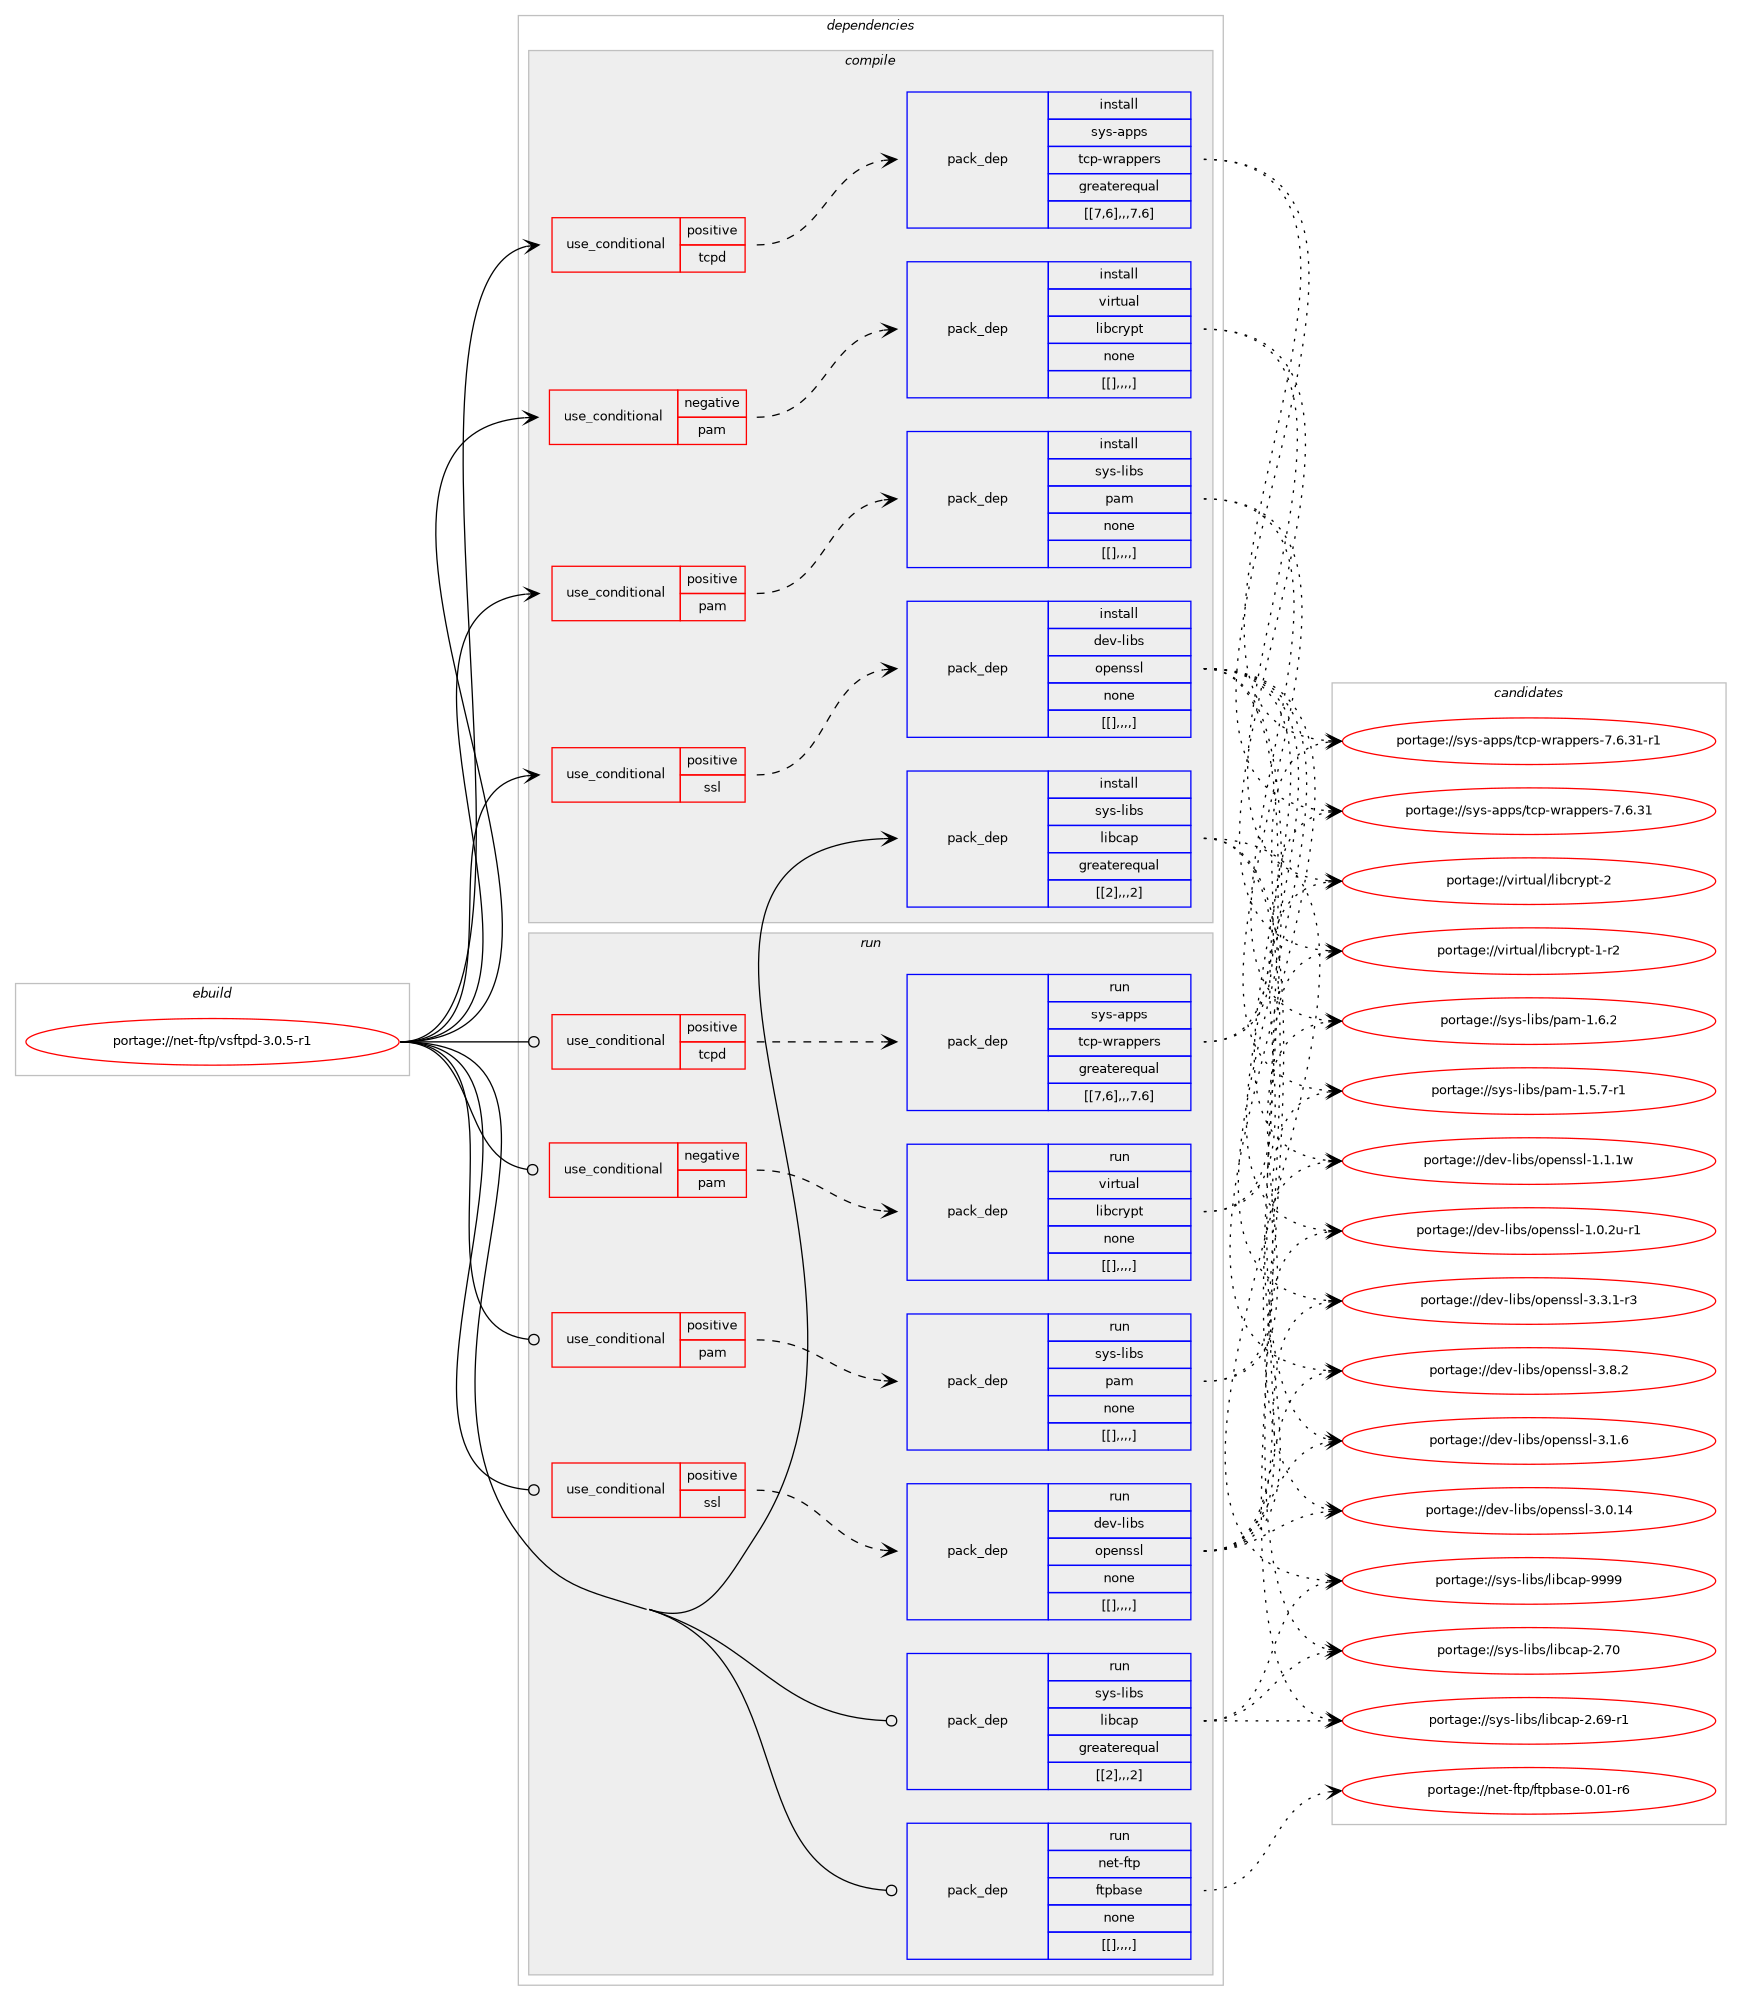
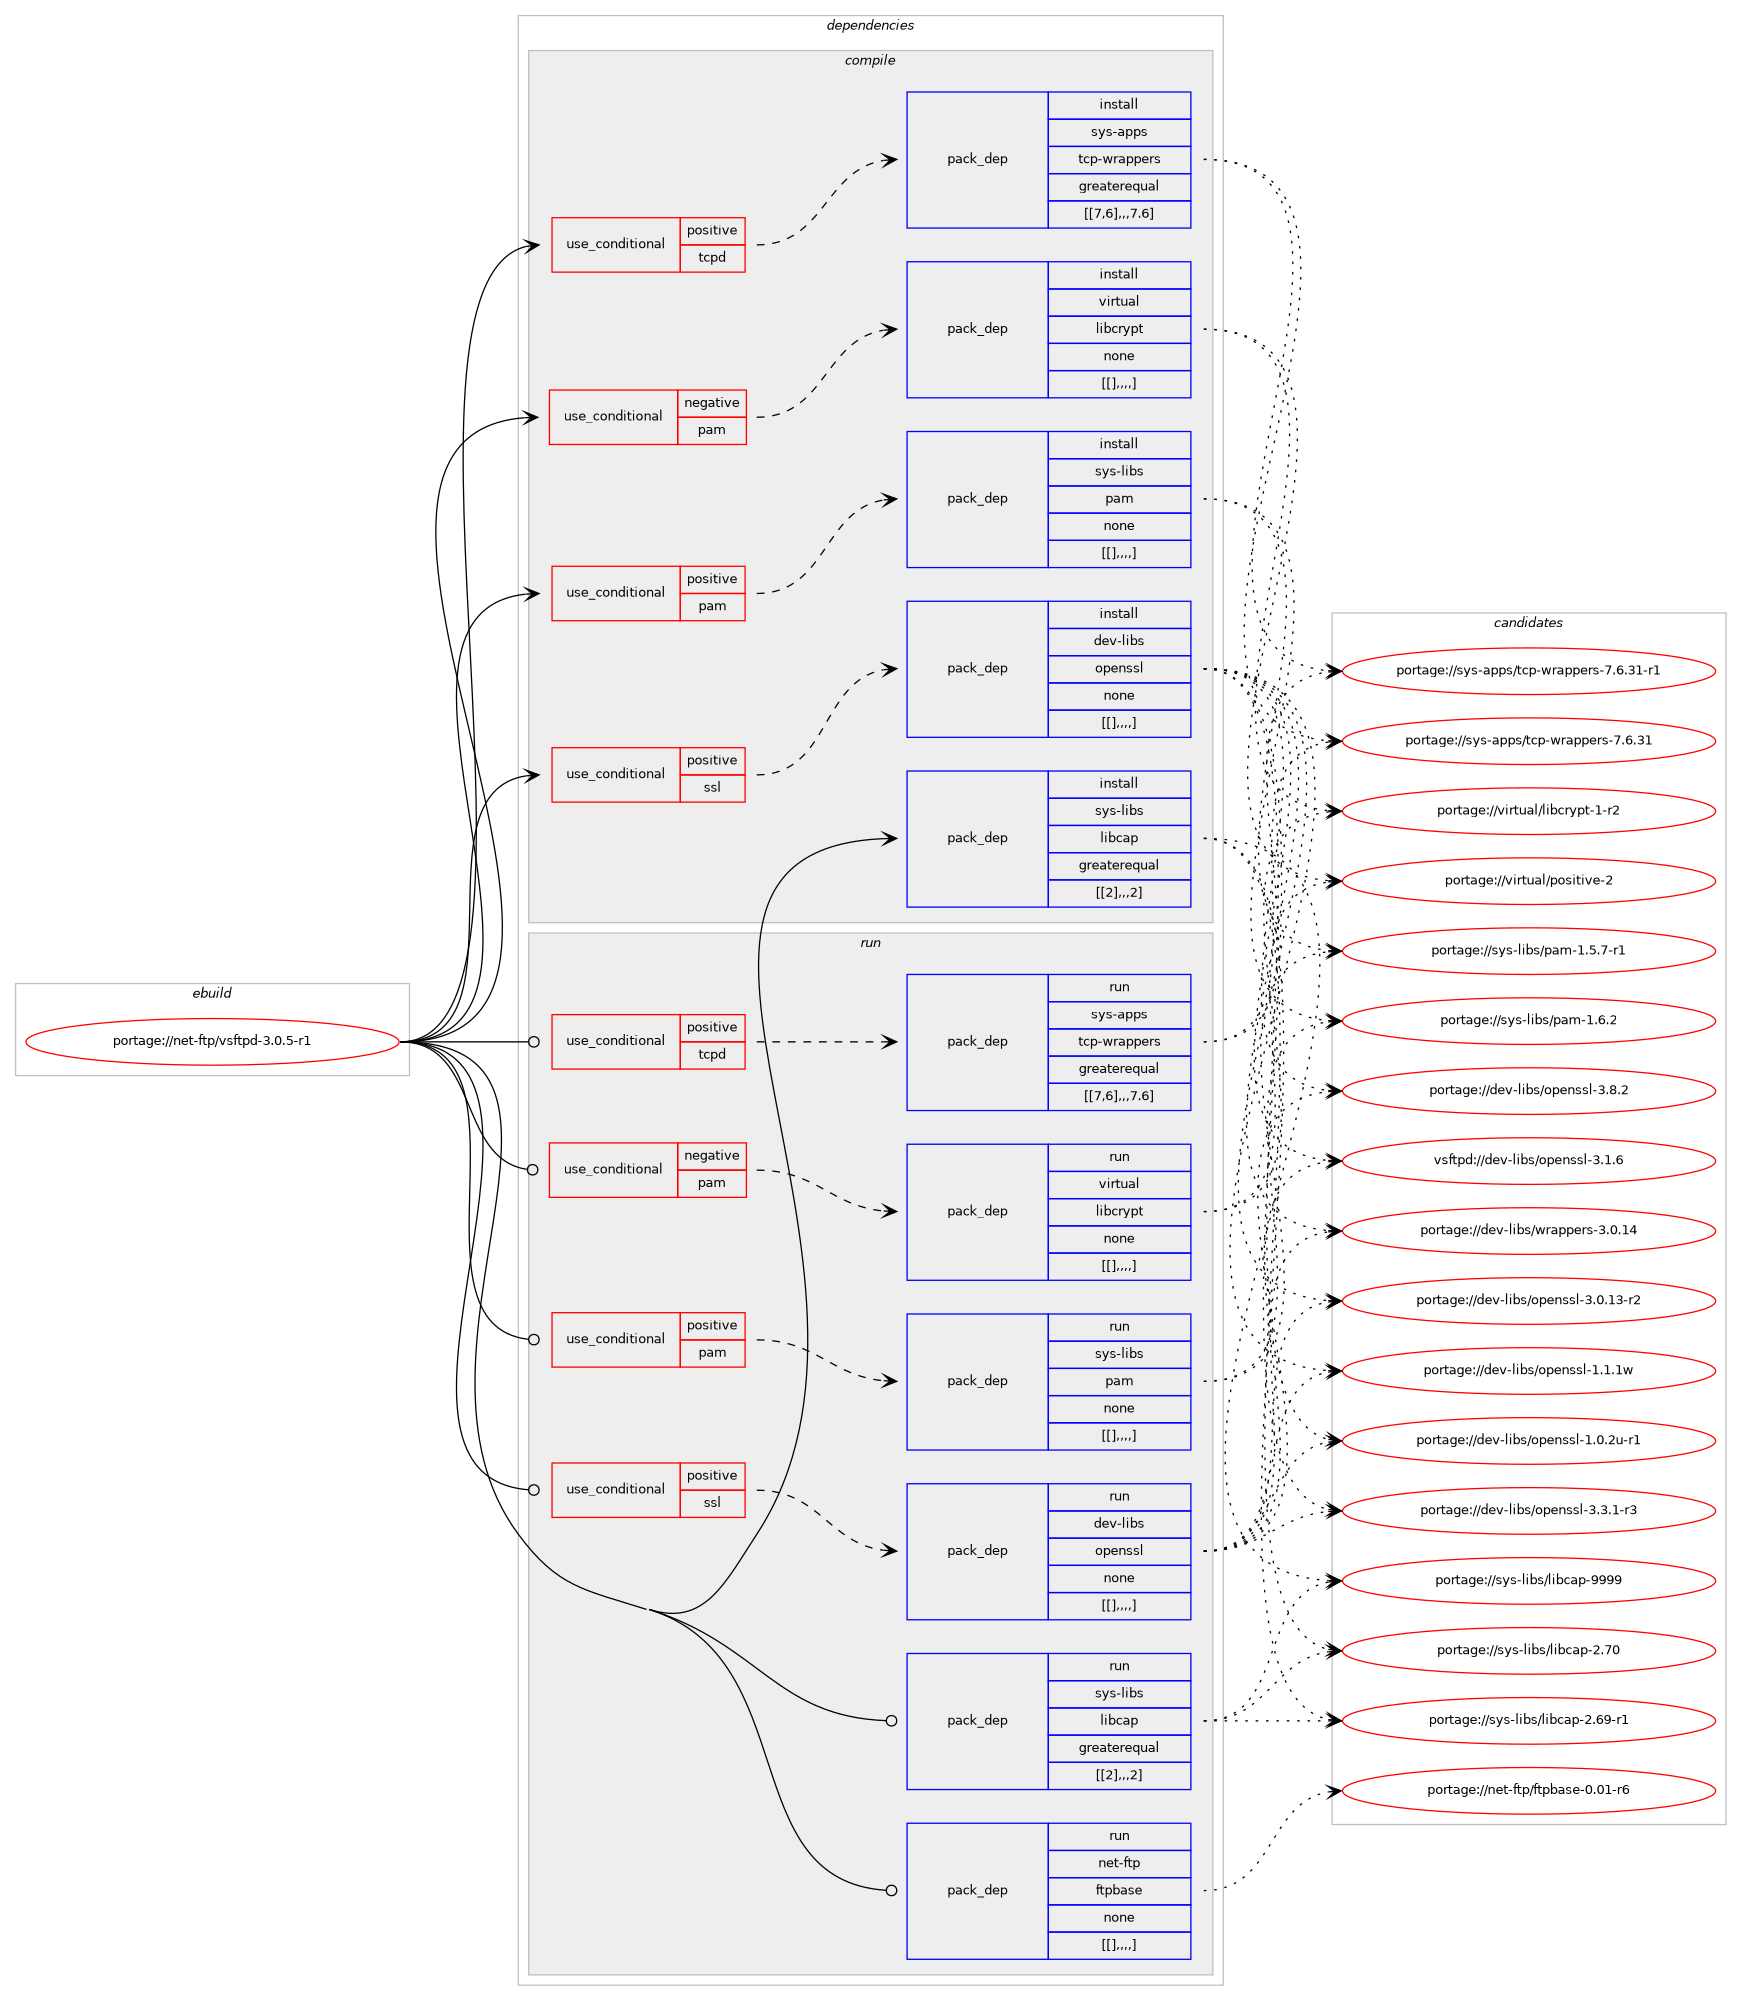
(1529, 881) -> (1529, 881)
none -> (1529, 1301)
(1529, 1441) -> (1529, 1161)
(1529, 1511) -> (1529, 1231)
